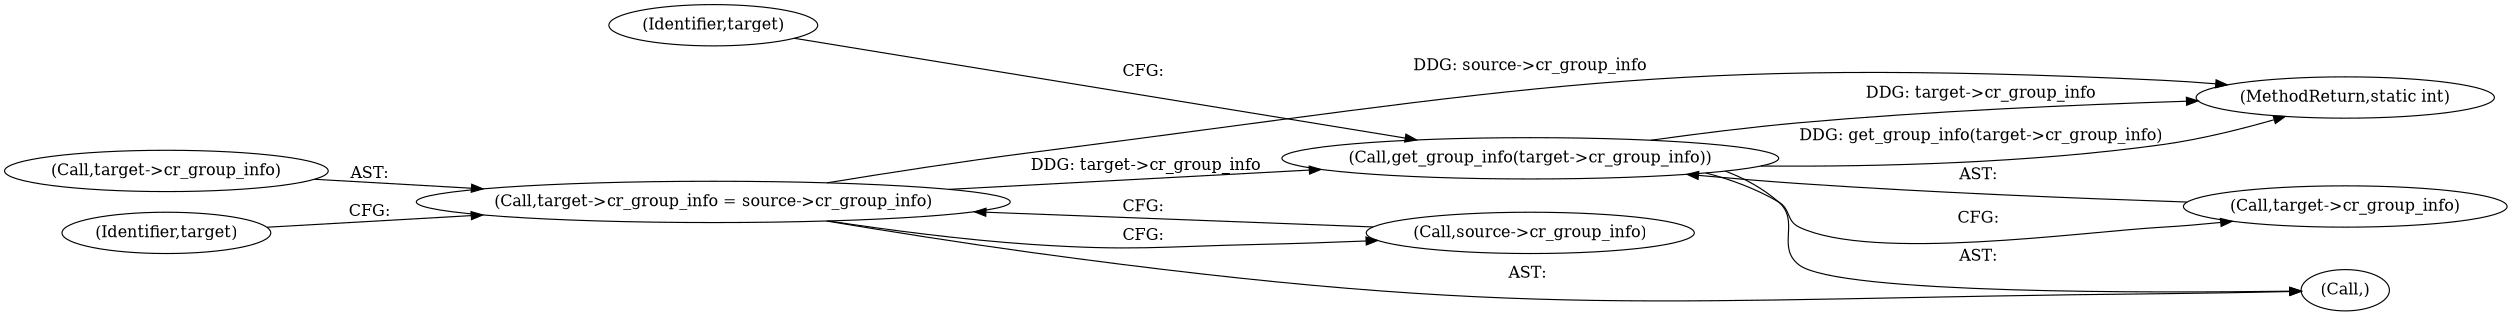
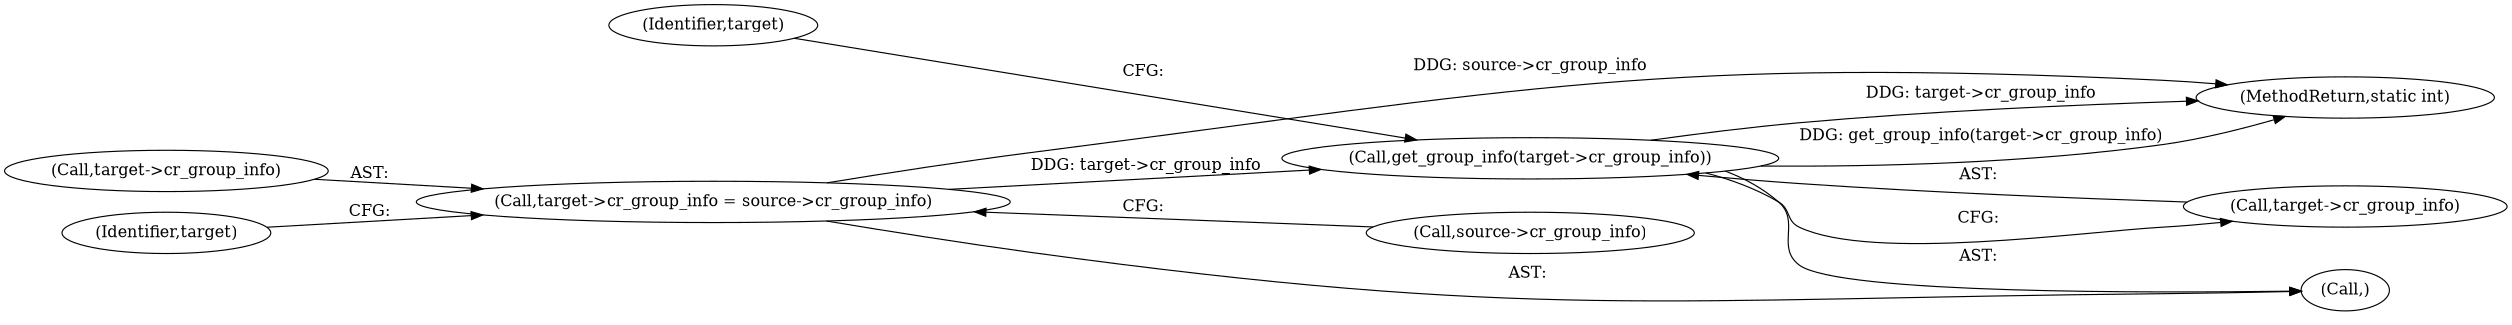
(1097, 248) -> none
